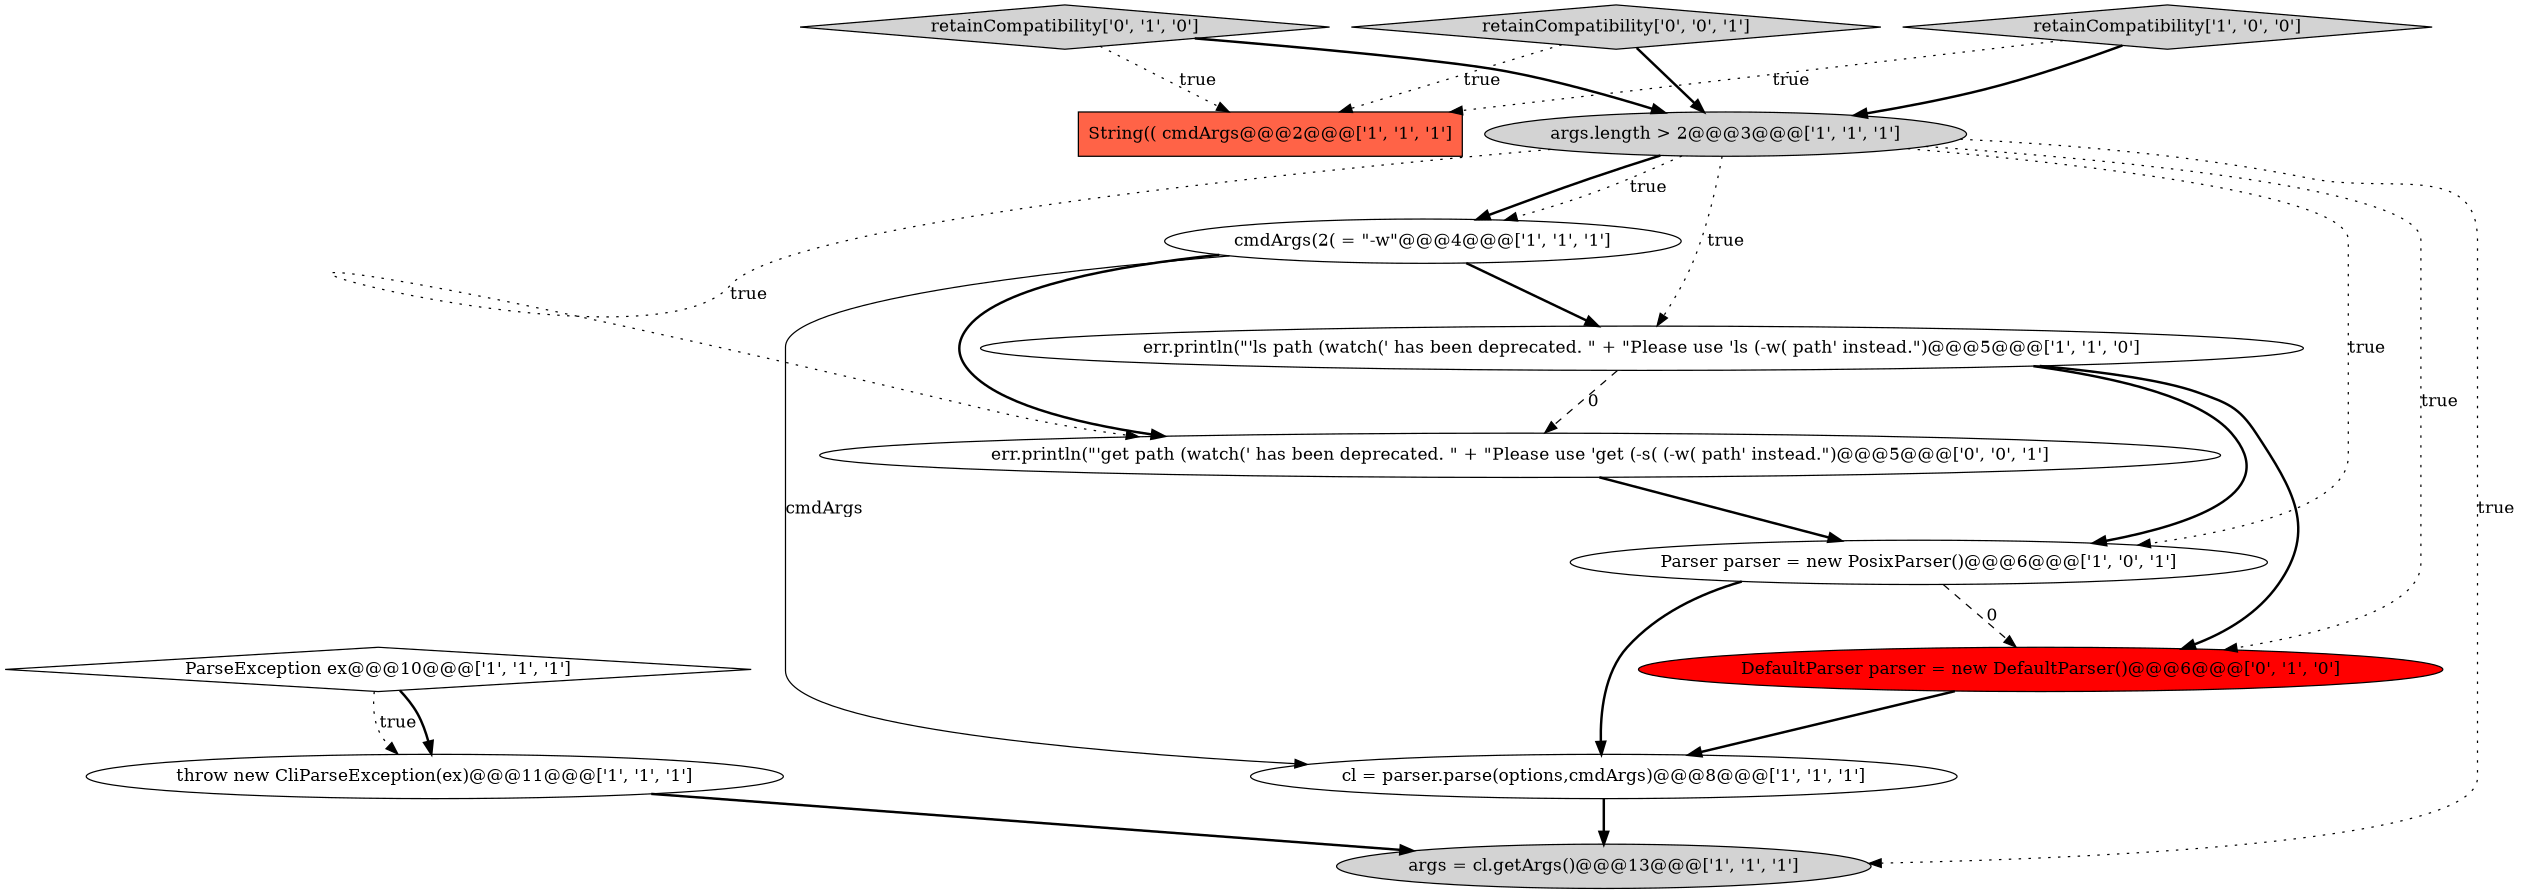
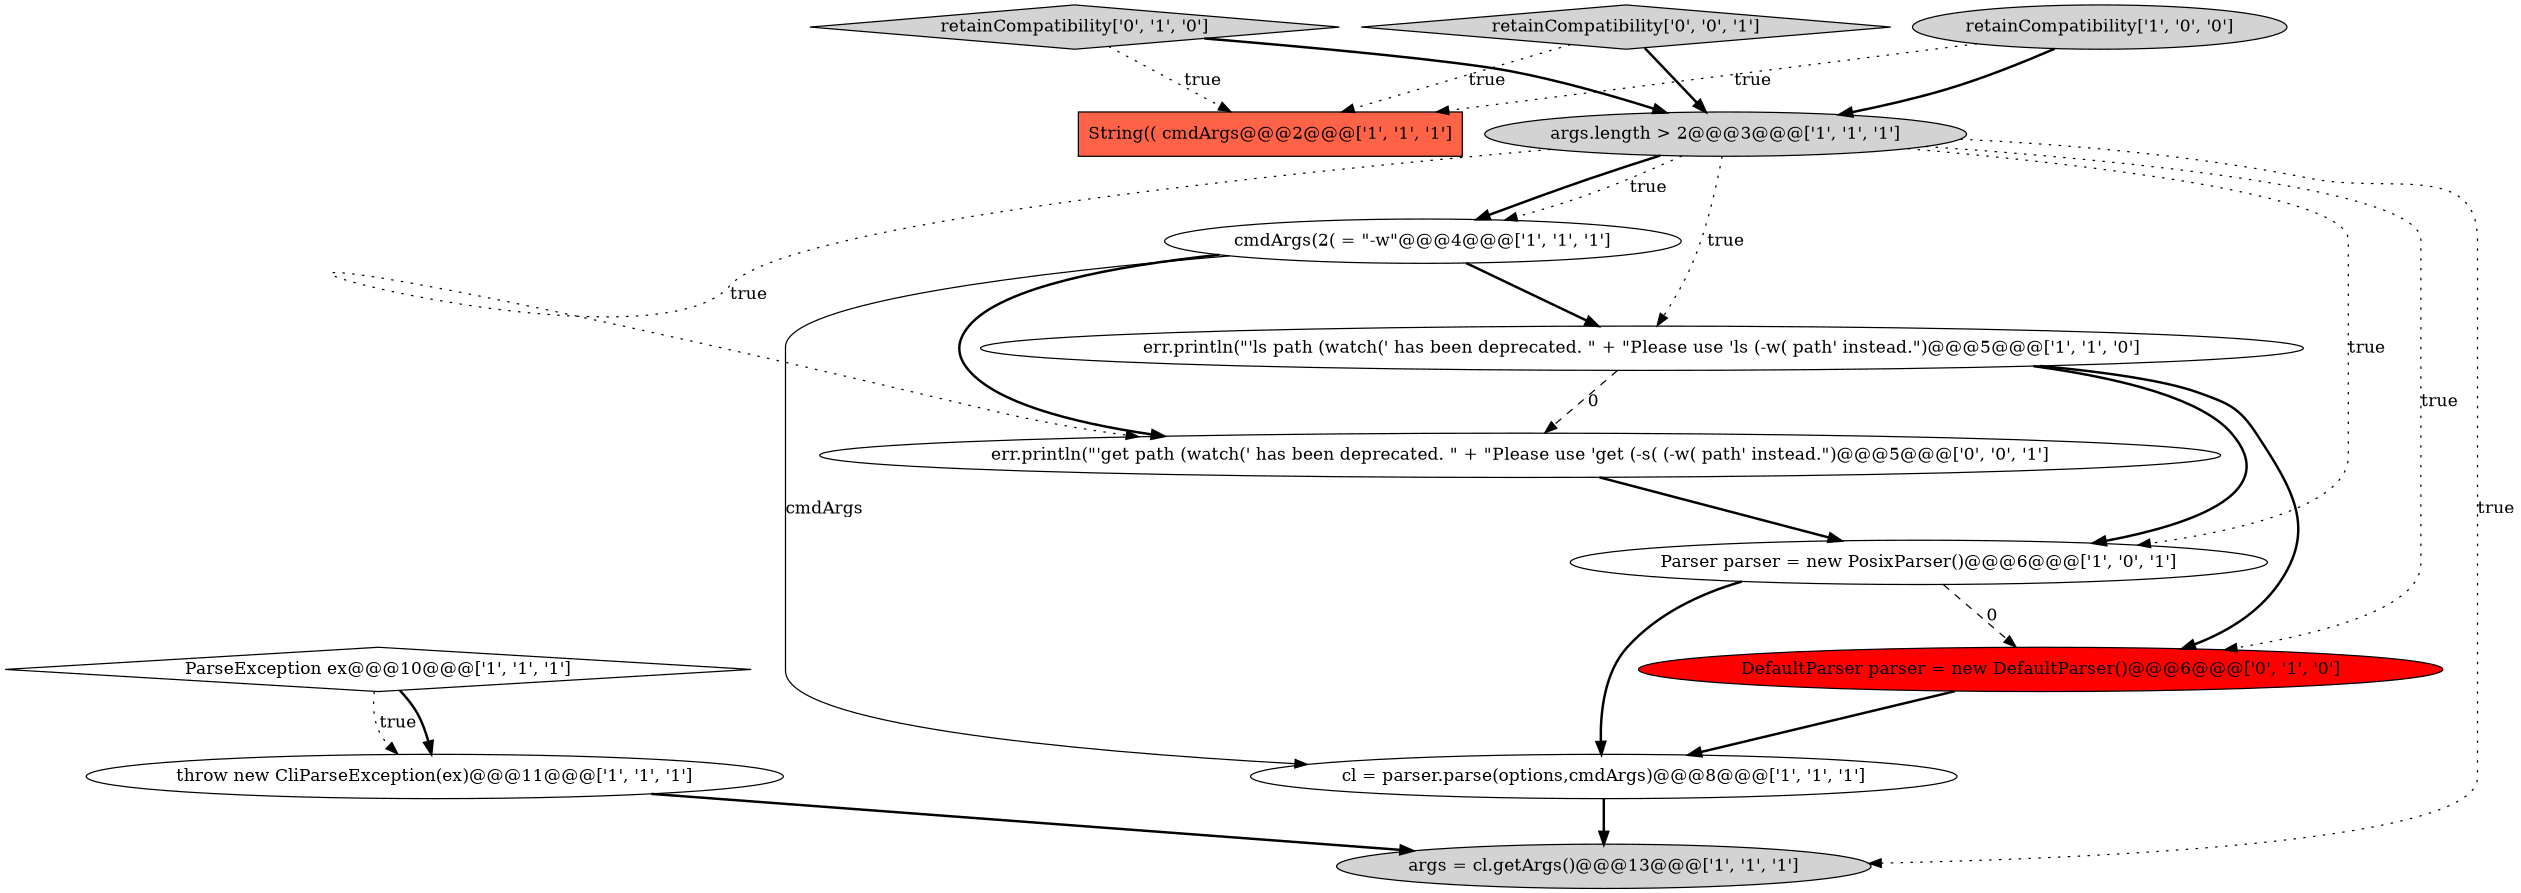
(2167, 27) -> (2100, 27)
